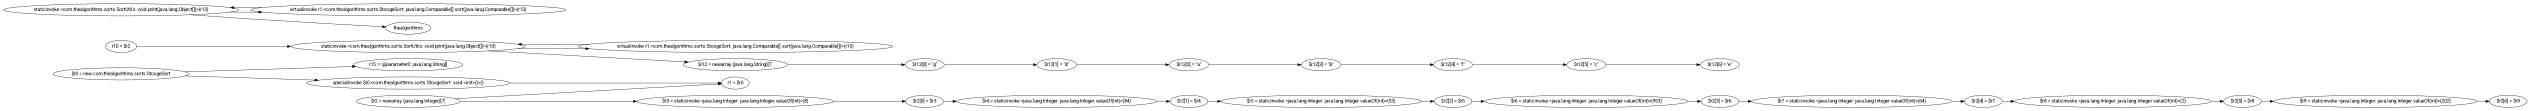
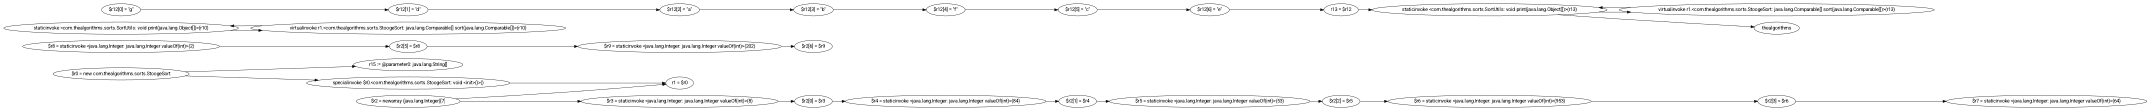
none -> (1341, 10)
(121, 46) -> none
(735, 65) -> none
(1983, 101) -> none
